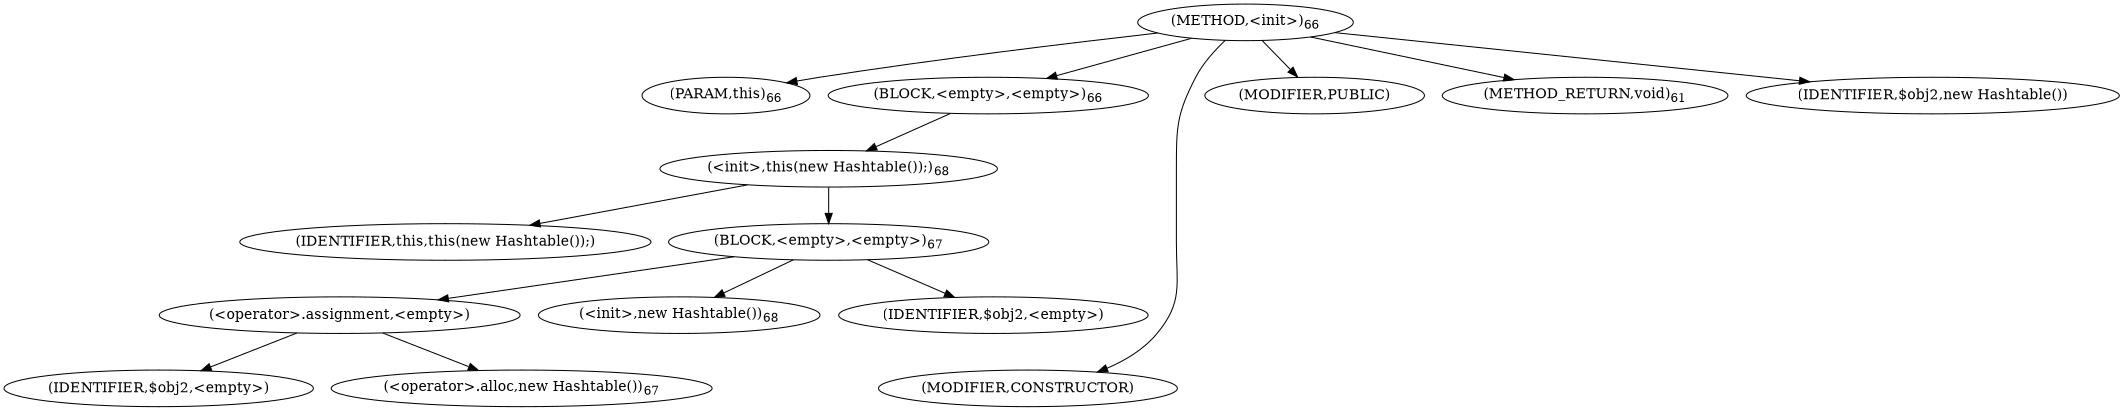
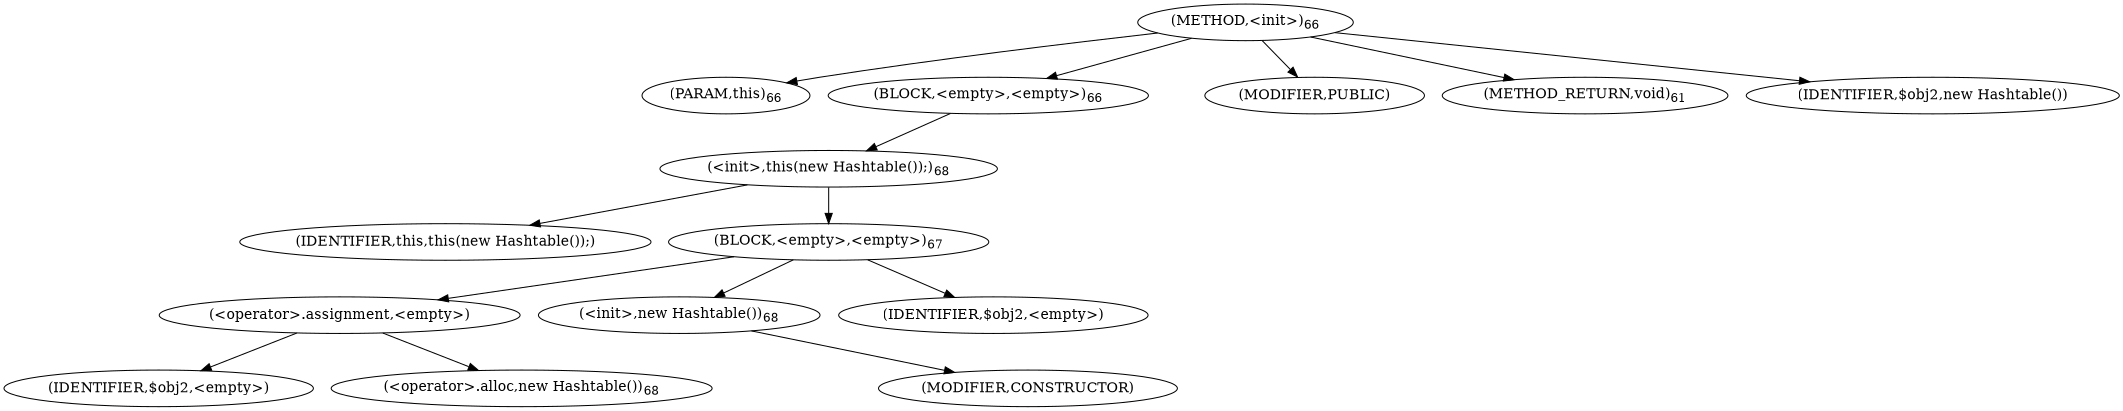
(1176, 213) -> (848, 351)
(652, 387) -> (652, 387)
